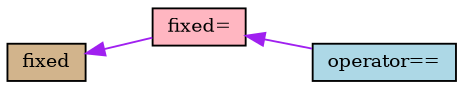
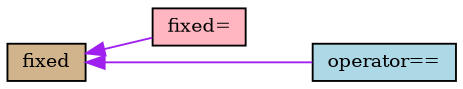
(288, 44) -> (209, 62)
